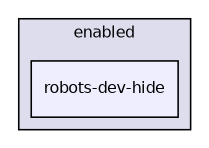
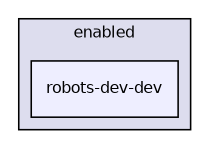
(105, 89) -> (105, 89)
